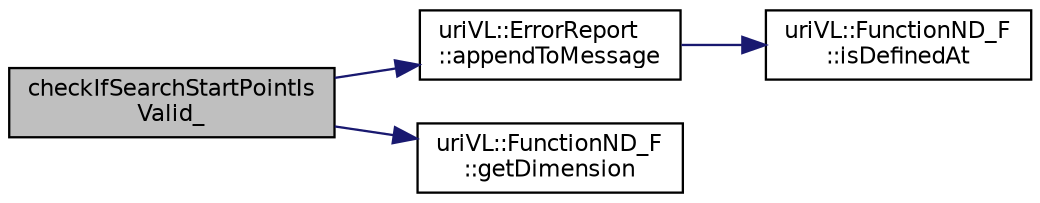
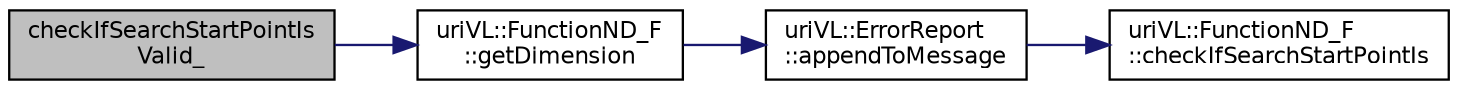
(899, 45) -> (1279, 45)
(365, 73) -> (713, 45)
